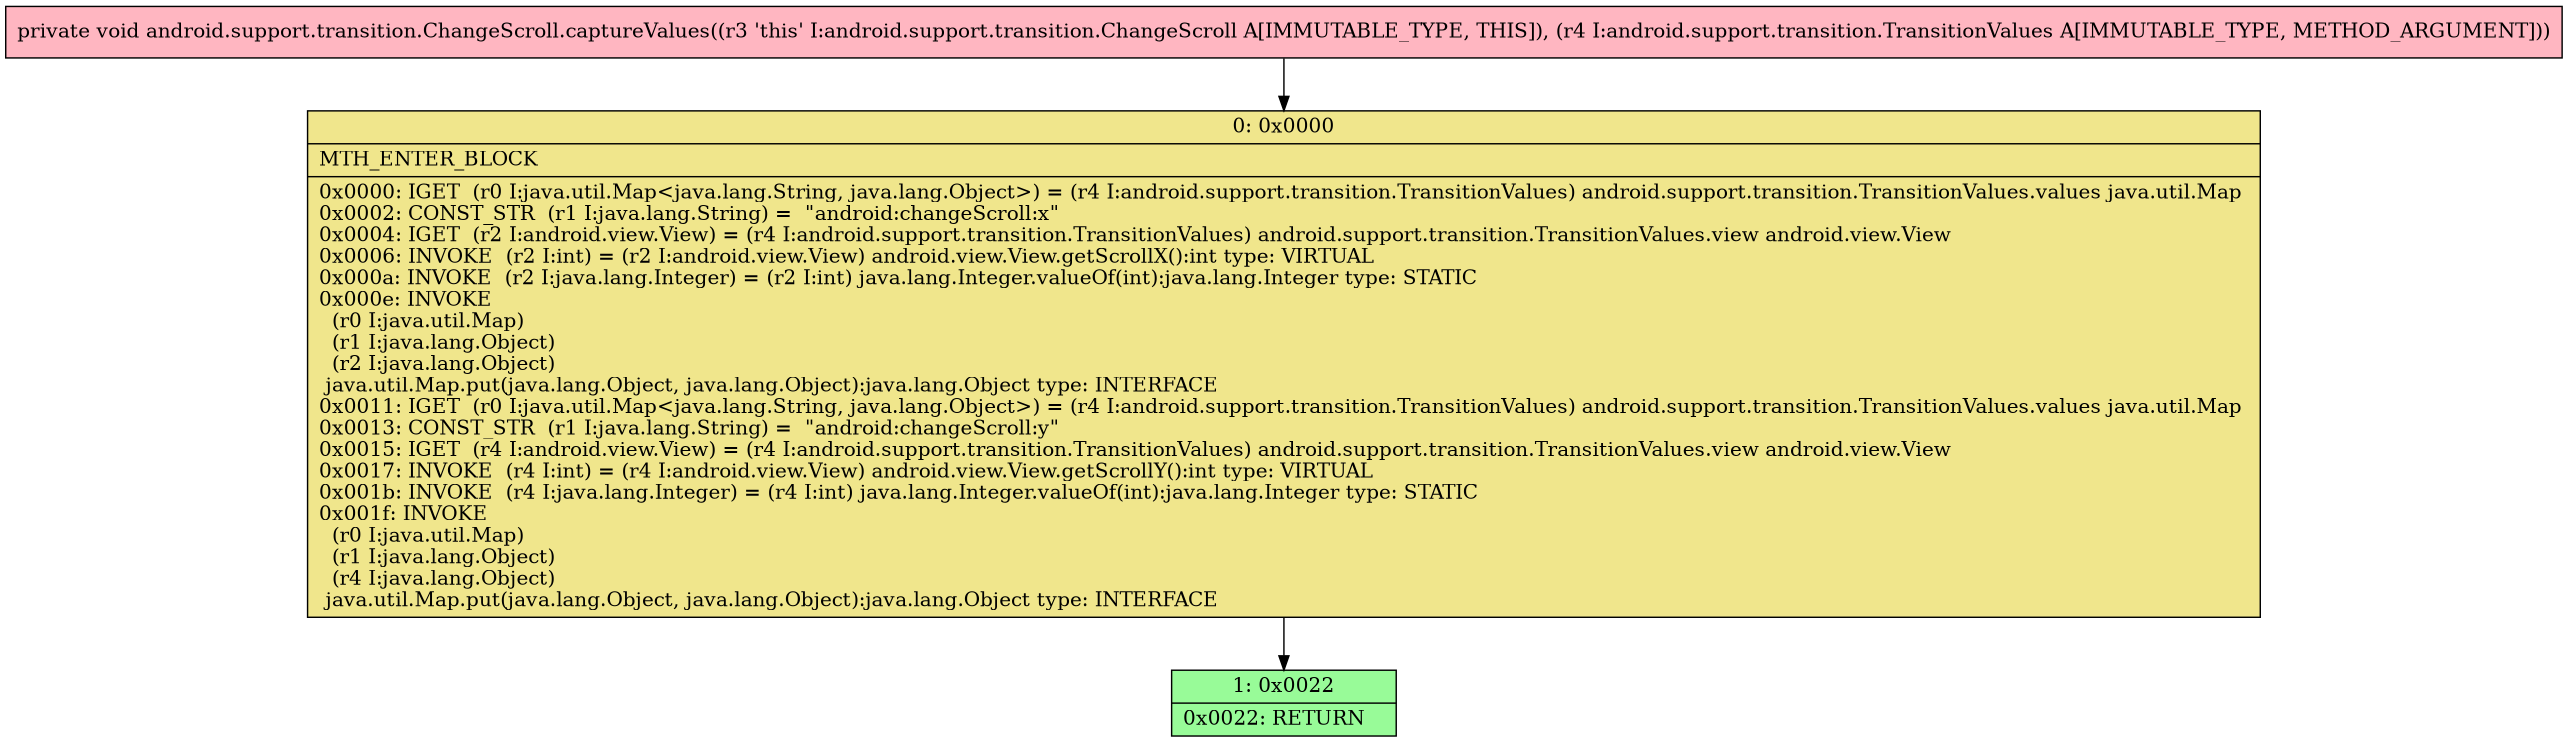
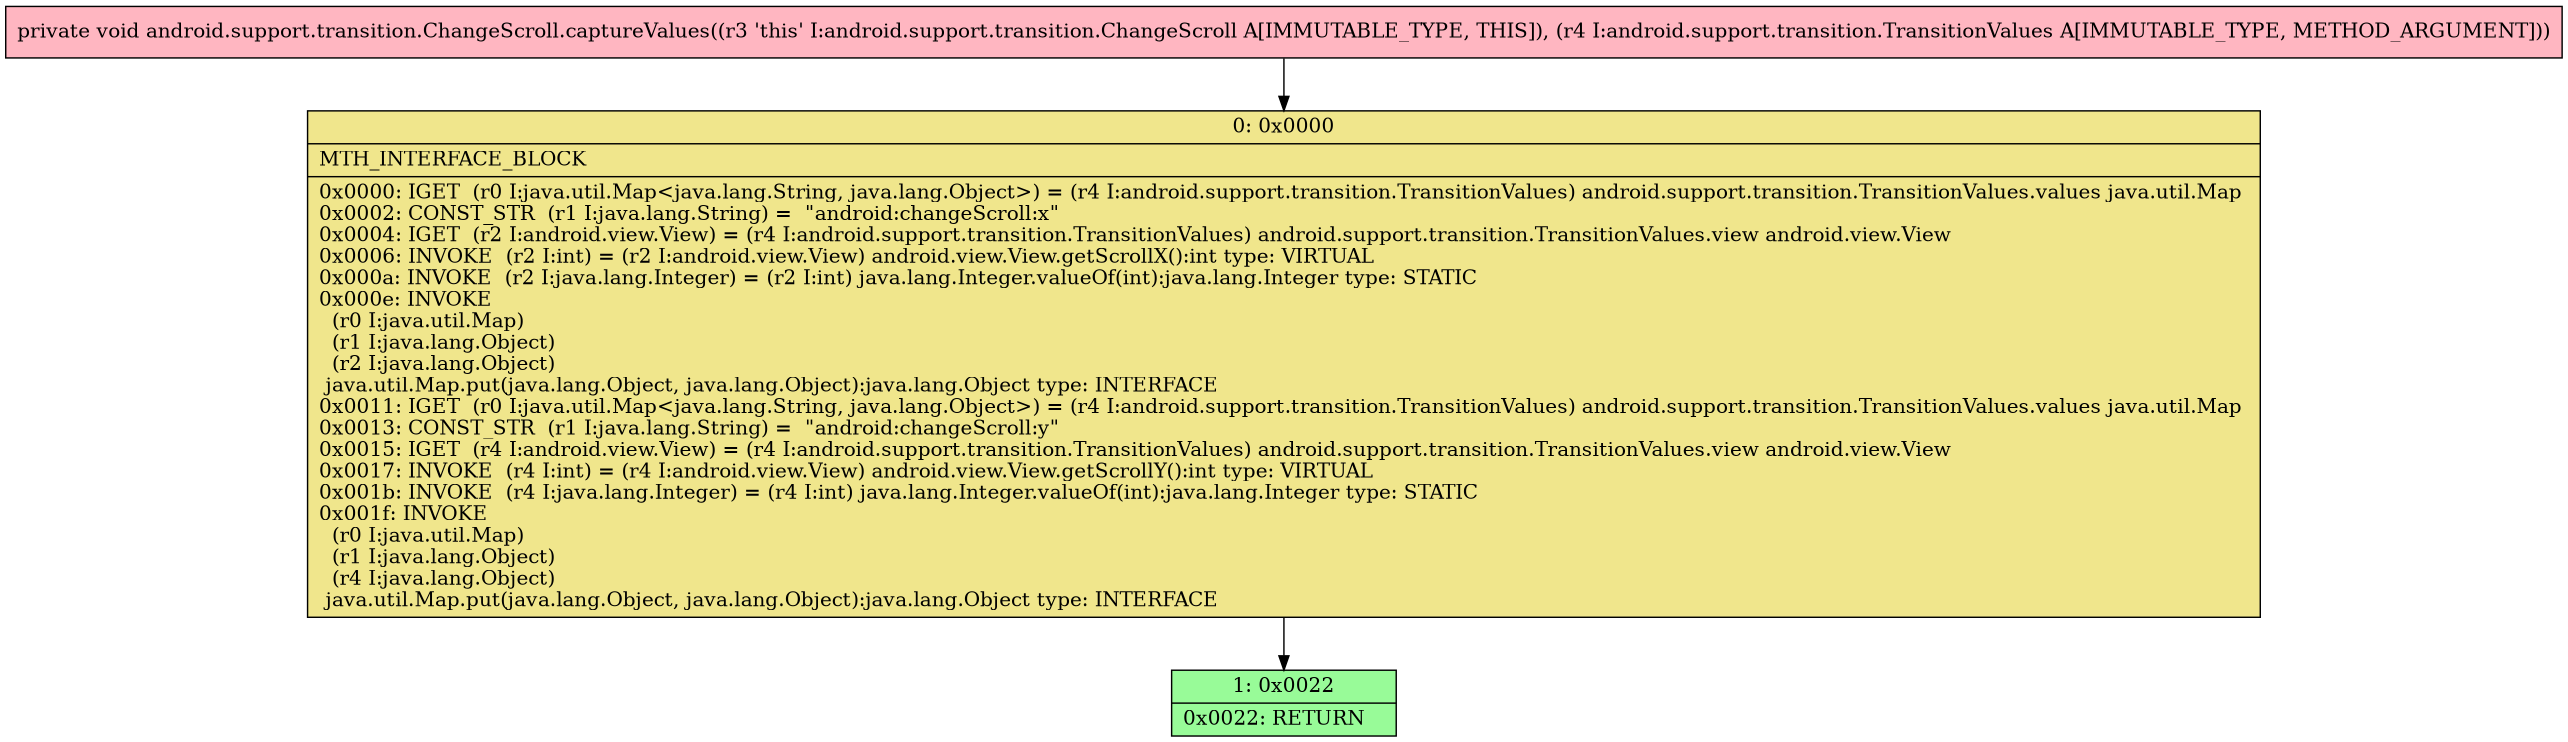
(429, 160) -> (453, 160)
